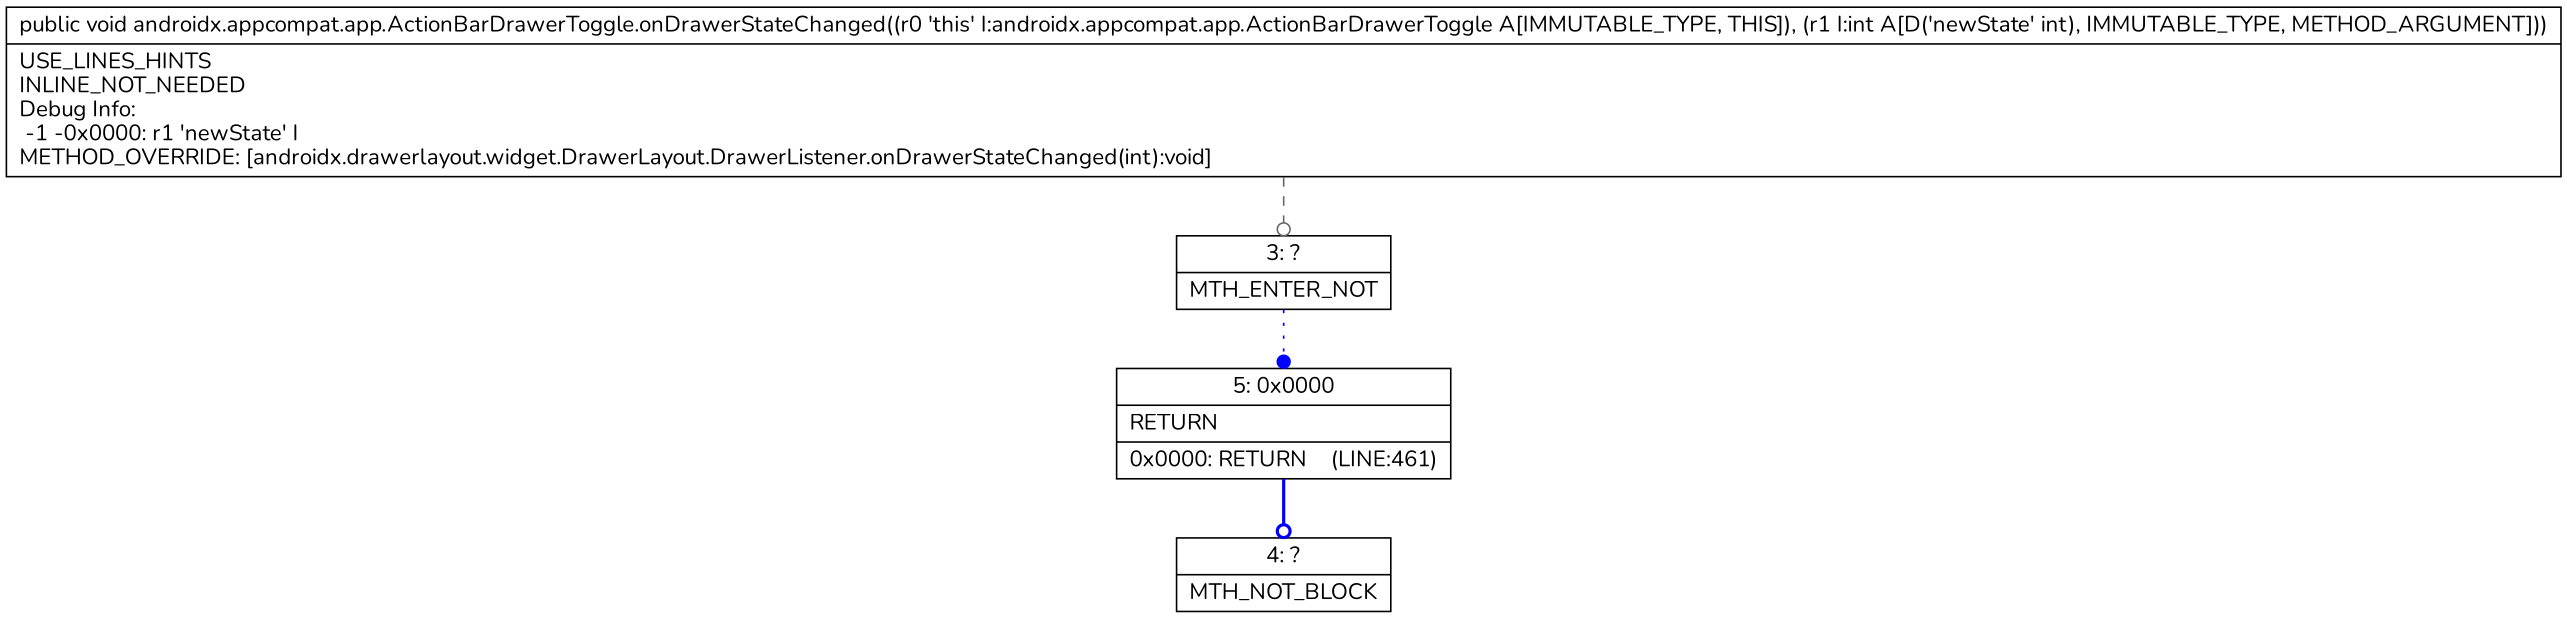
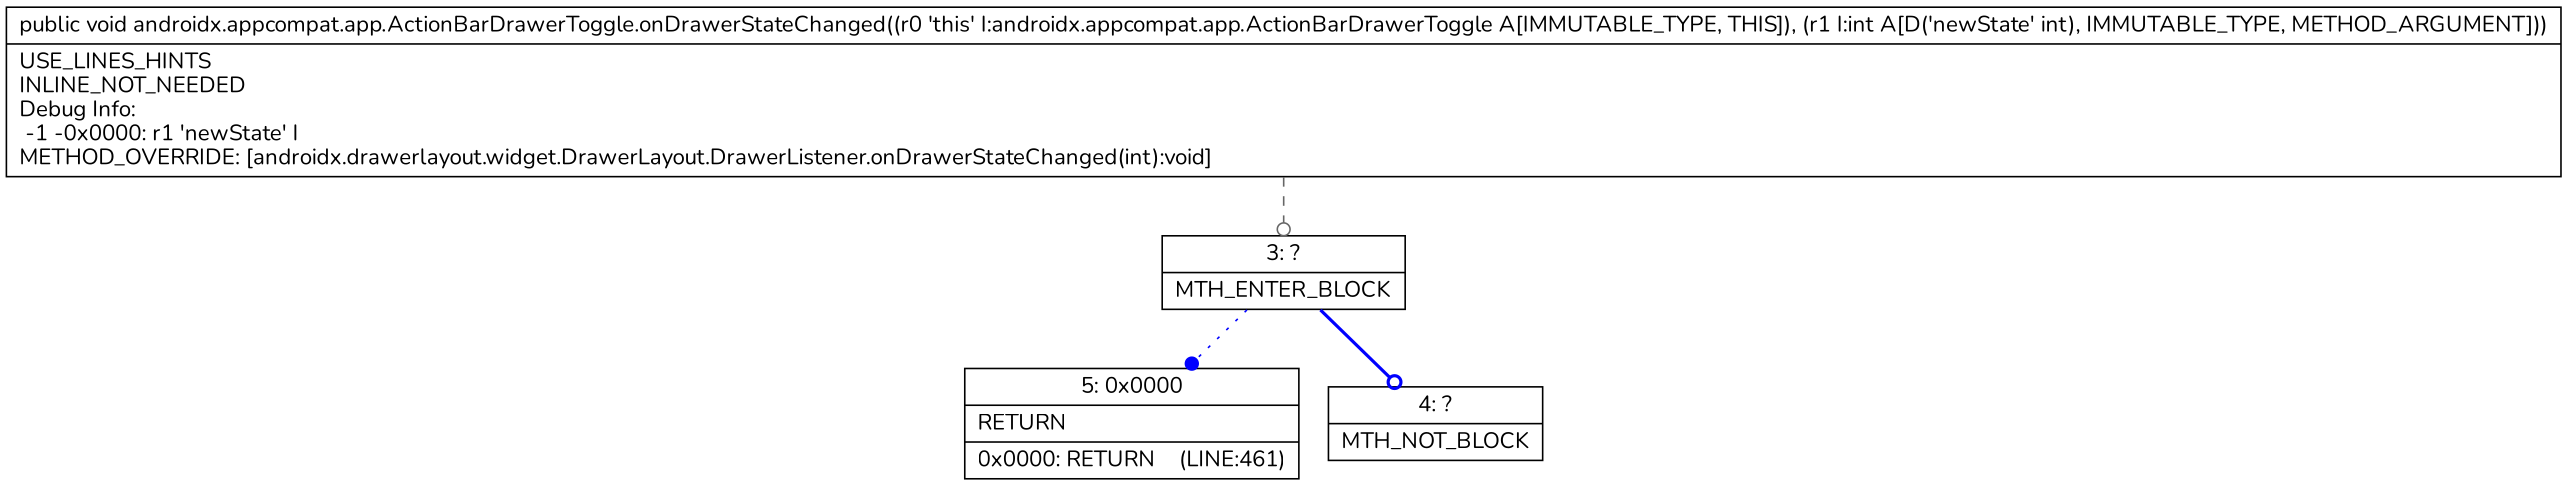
(1284, 290) -> (1284, 290)
(1284, 502) -> (1355, 344)
